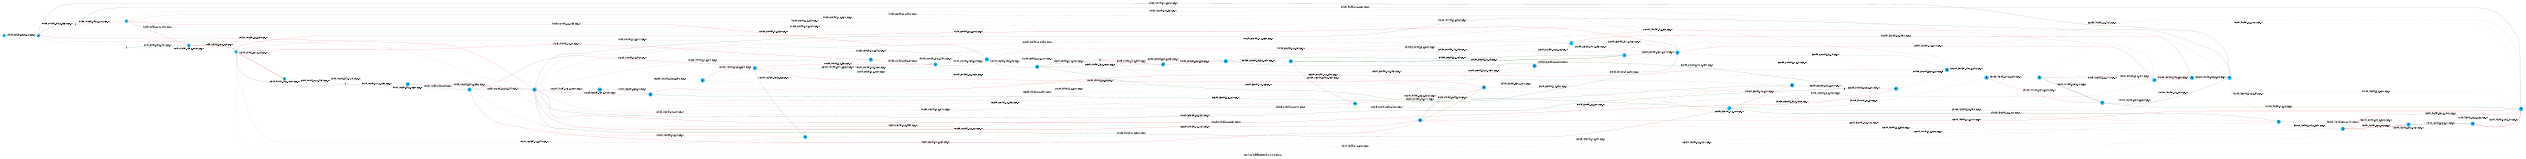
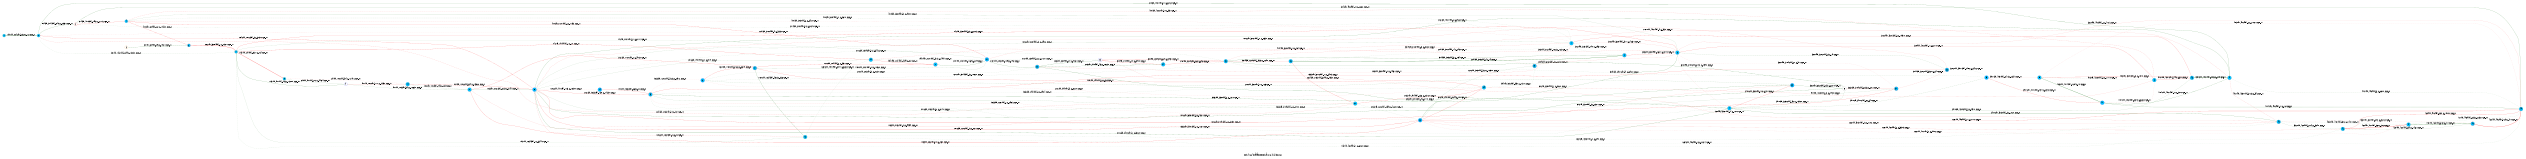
(219, 45) -> (219, 45)
(181, 50) -> (134, 54)
